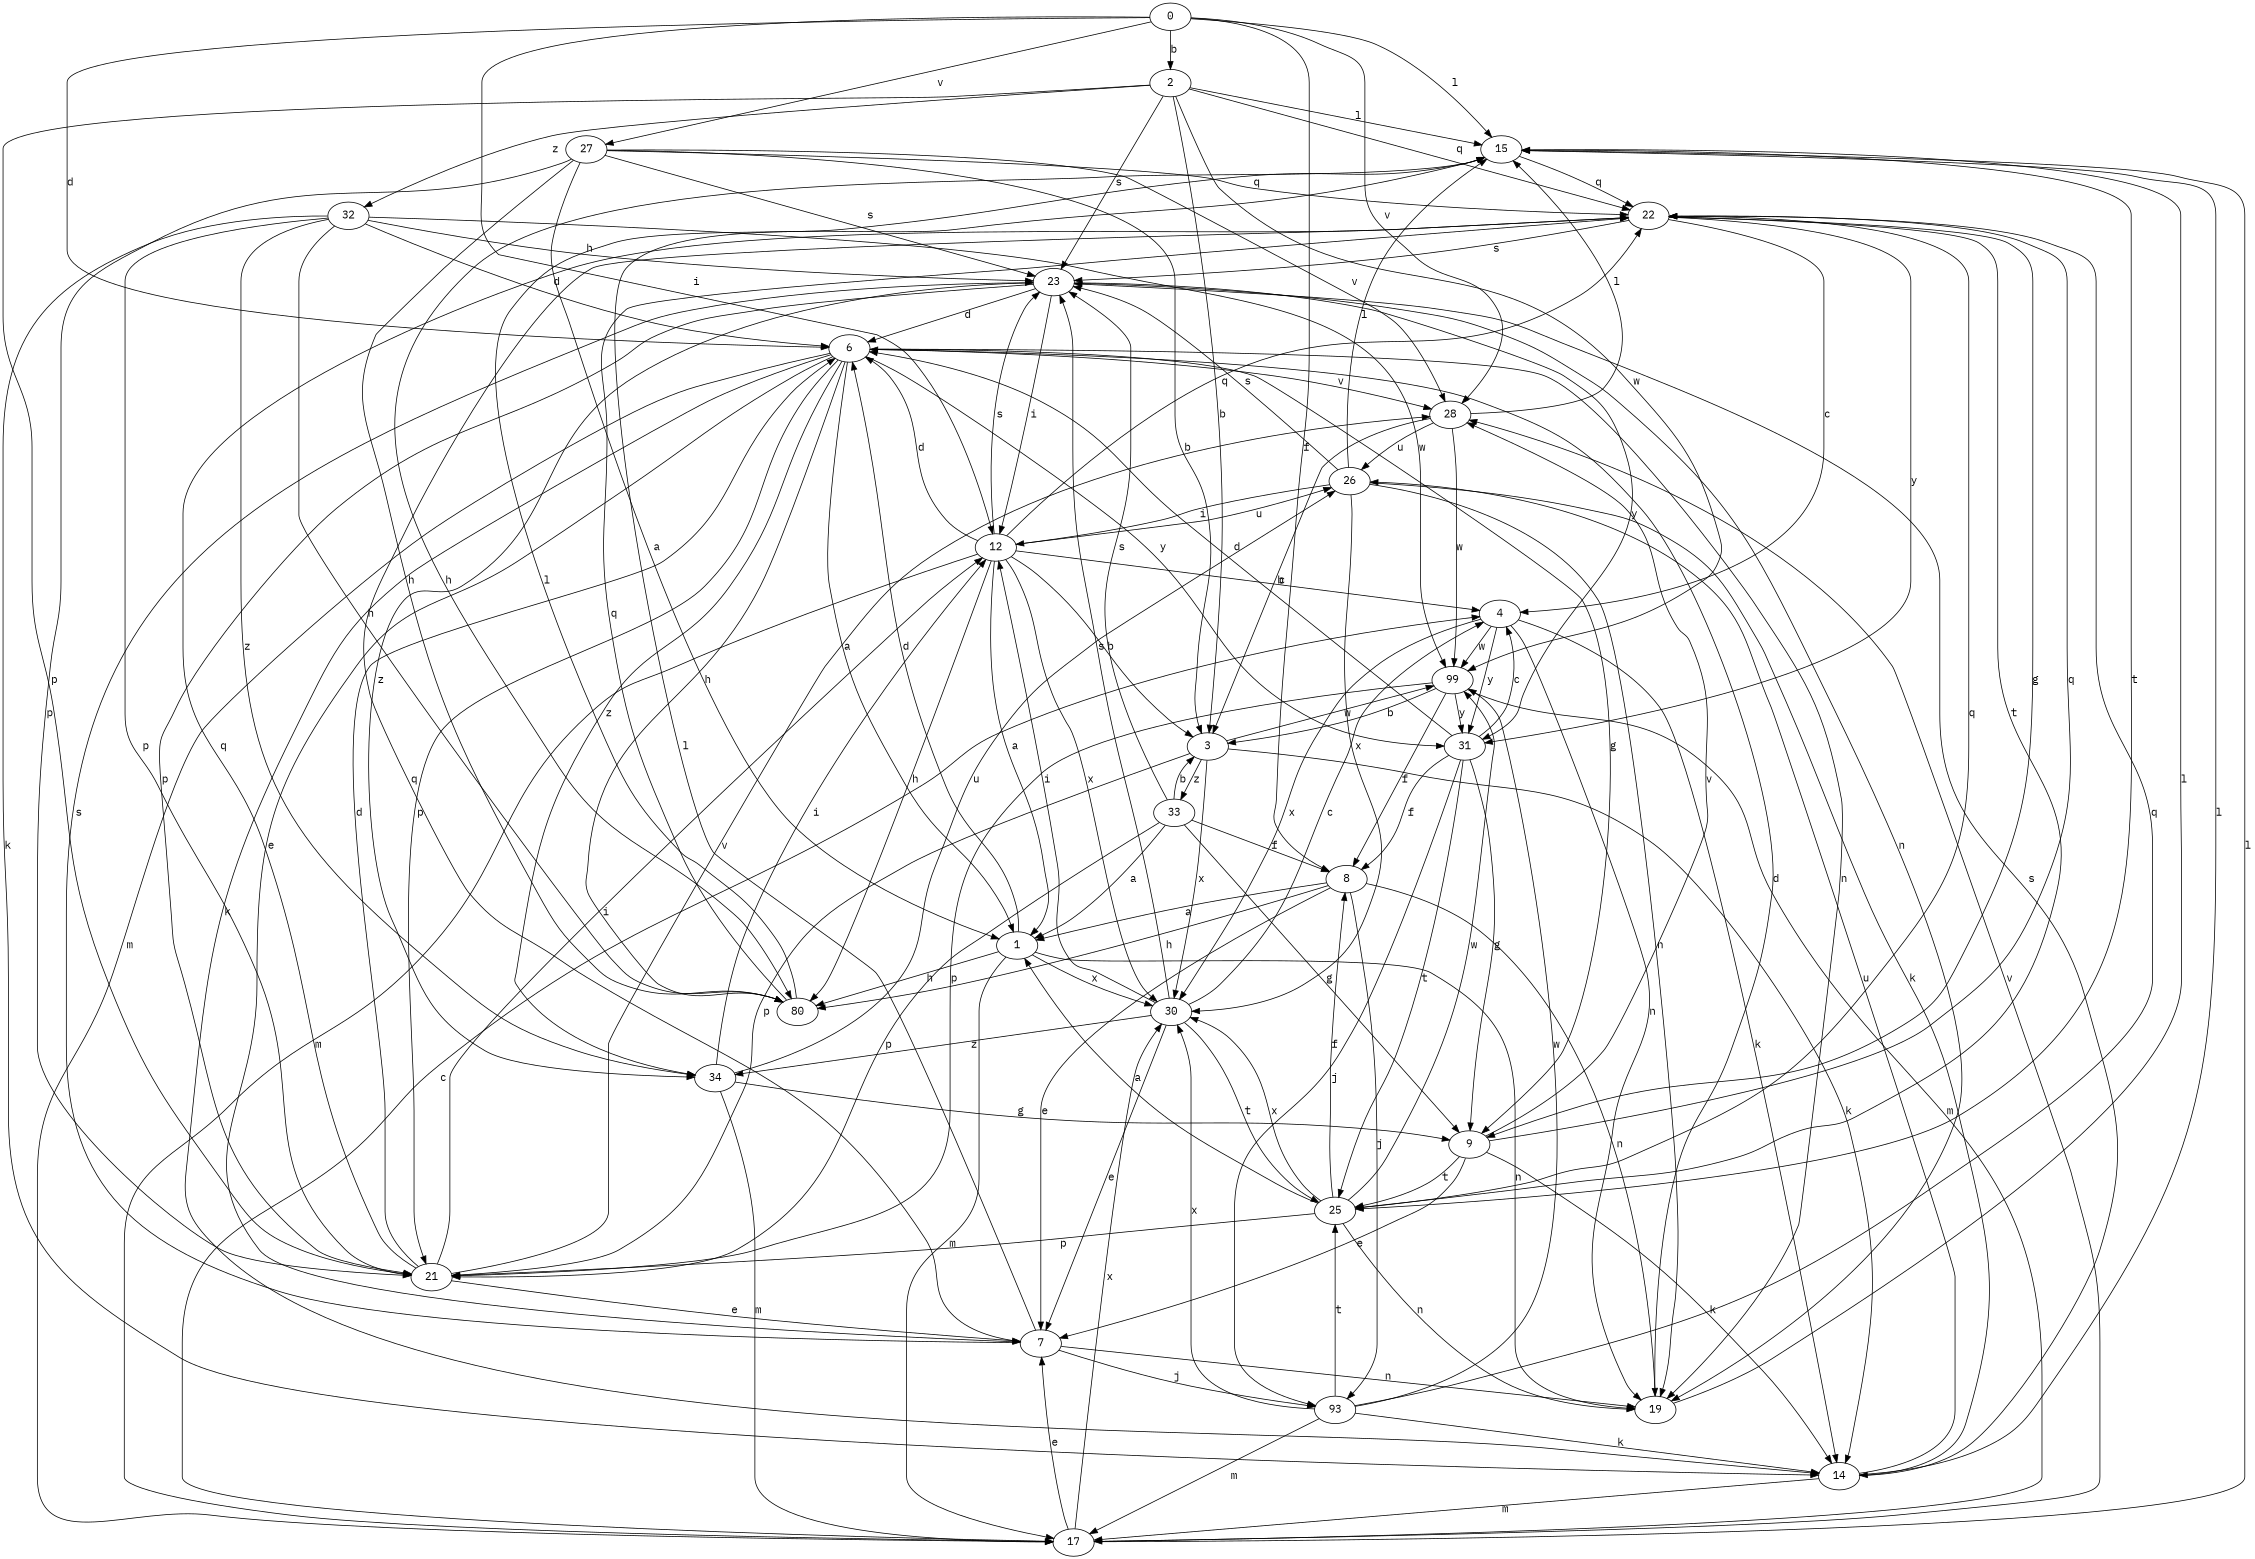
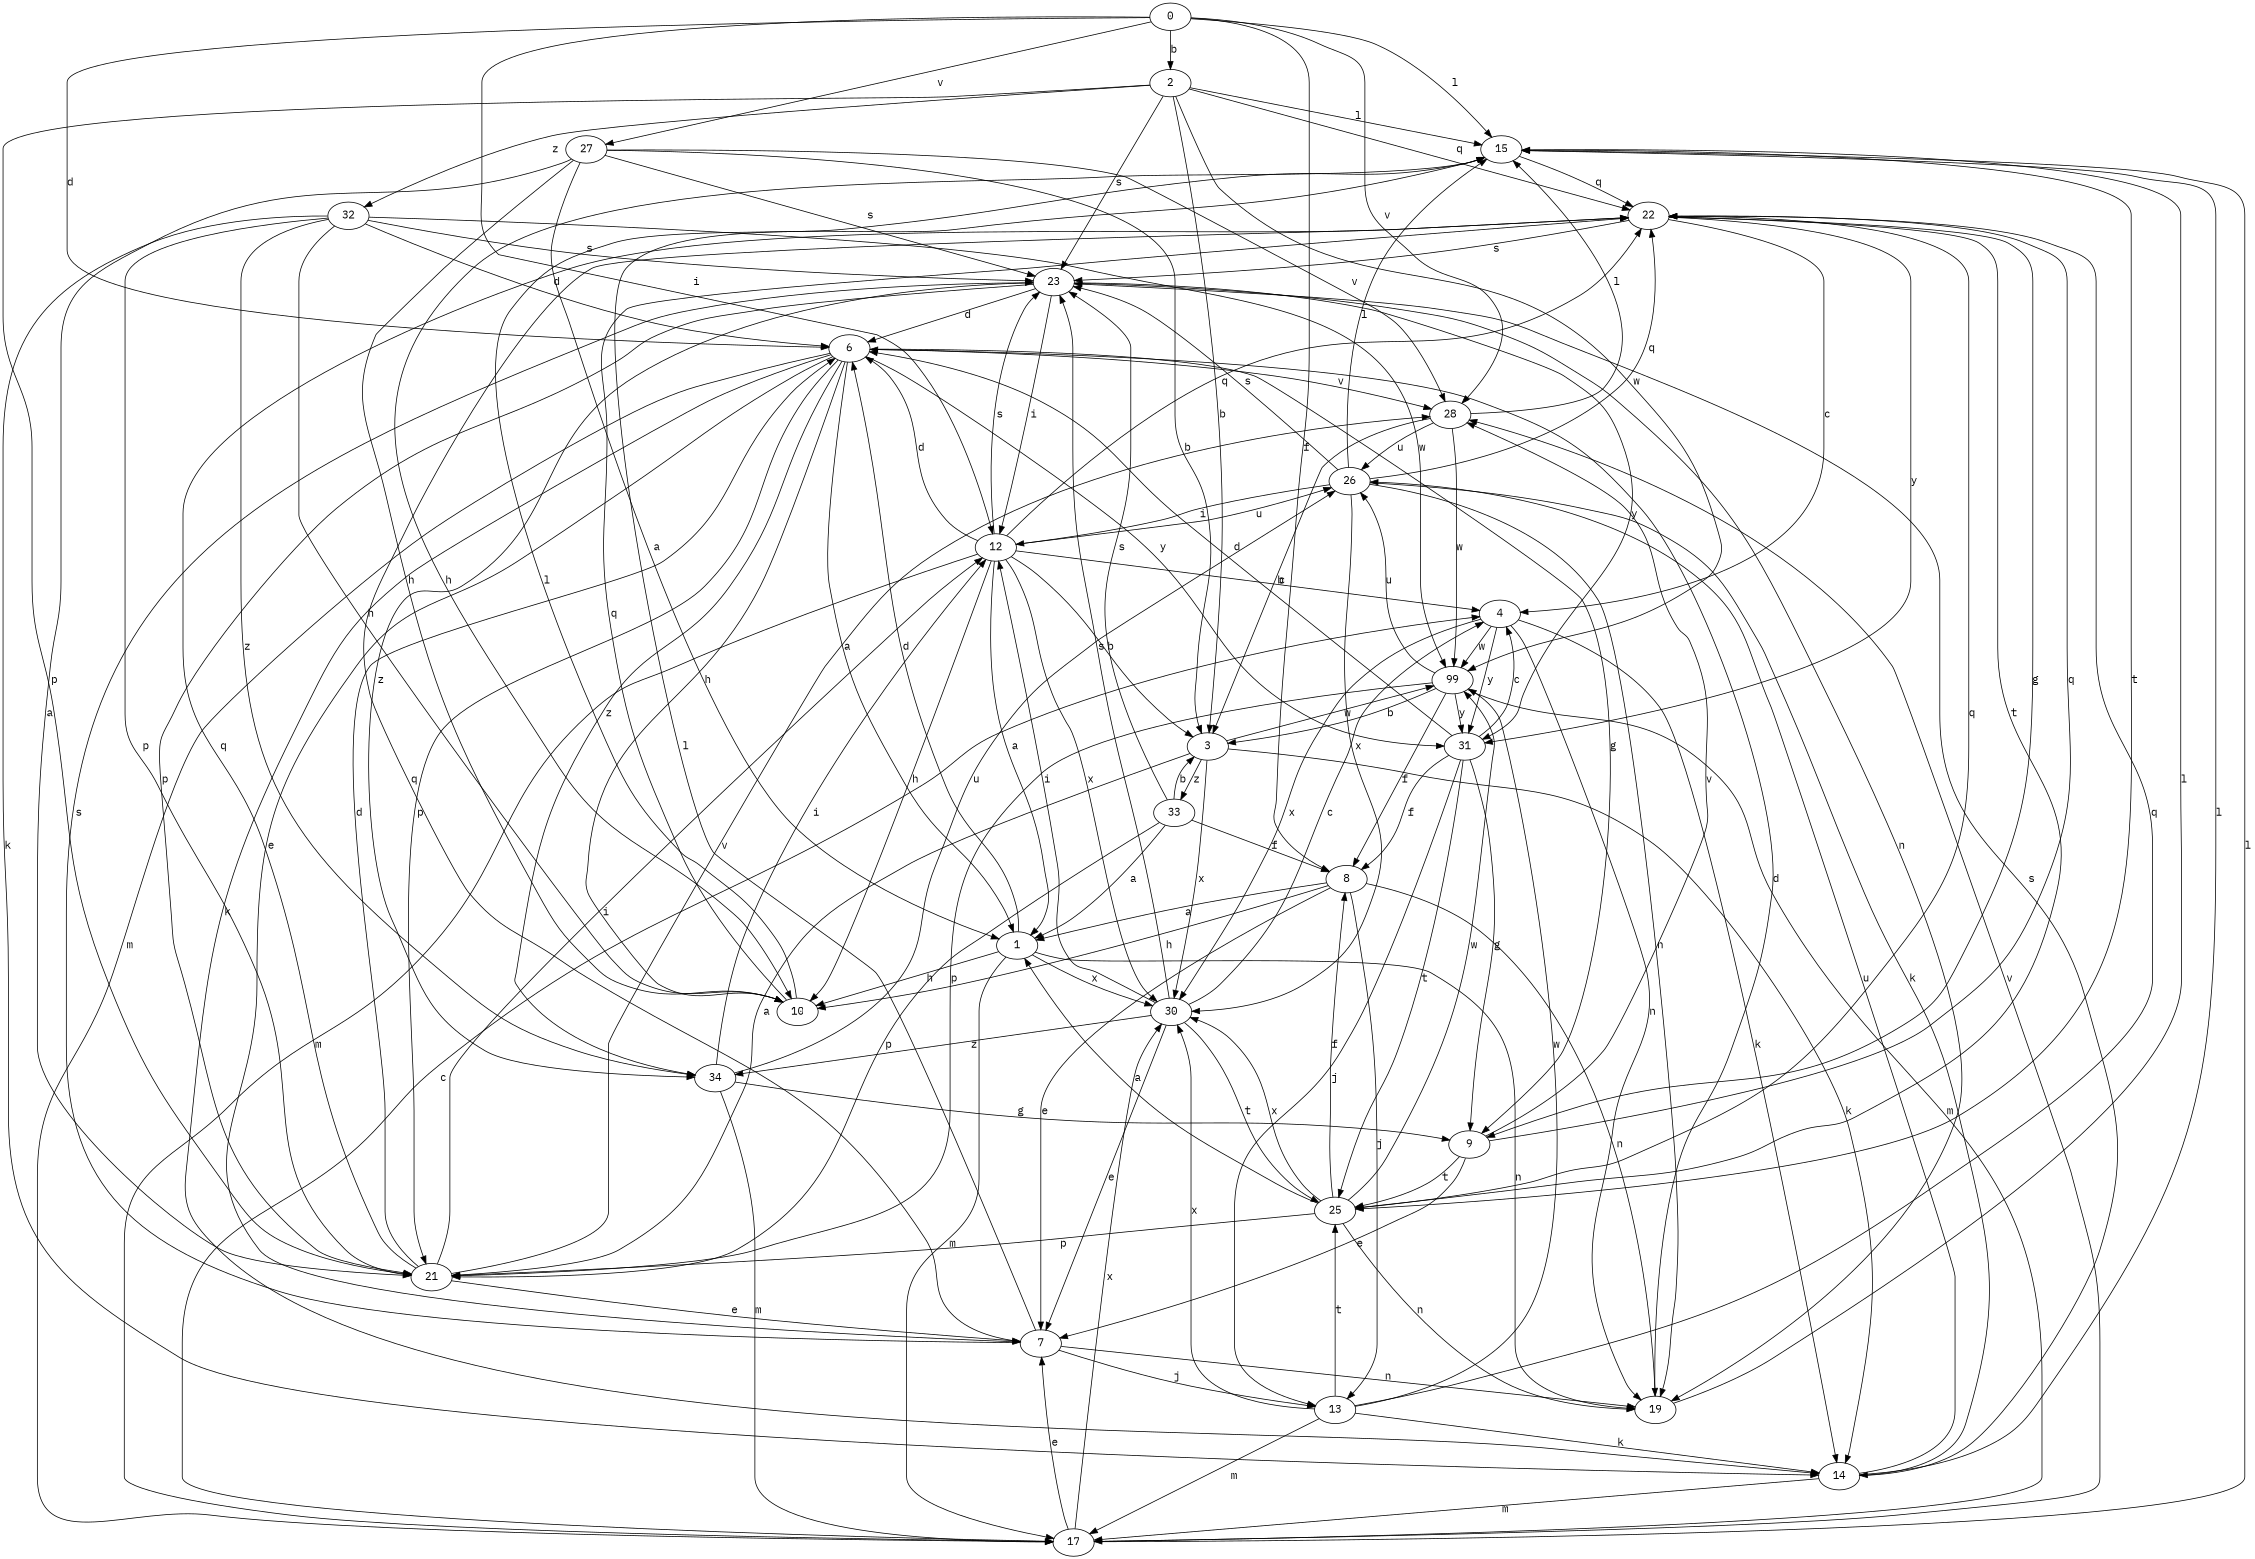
(1240, 186) -> (1574, 418)
(590, 249) -> (590, 249)
(1716, 551) -> none
none -> (1386, 593)
(50, 713) -> (50, 713)
(1312, 968) -> none
(767, 1012) -> (767, 1012)
(798, 1012) -> (798, 1012)
(1667, 1276) -> none
(1335, 1410) -> (1335, 1410)
